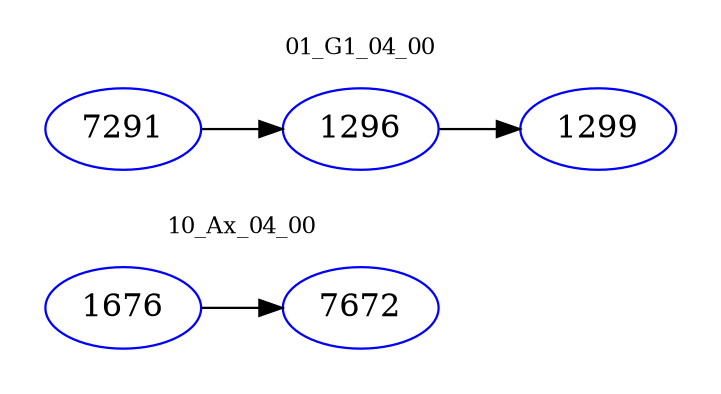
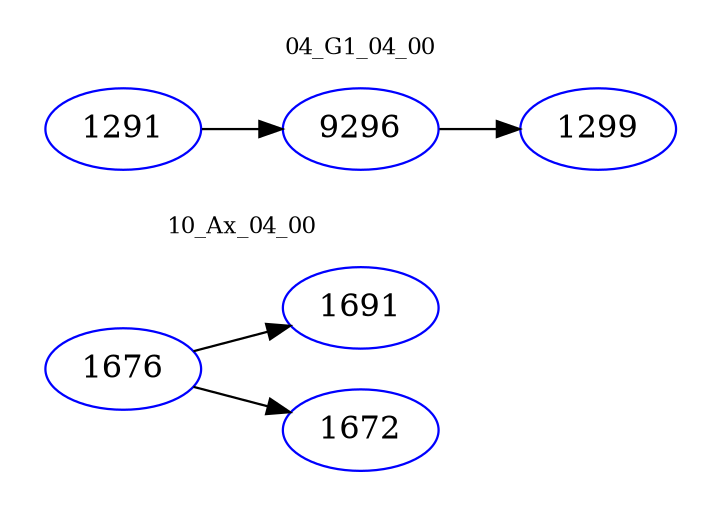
(361, 49) -> (361, 49)
(123, 129) -> (123, 129)
(361, 129) -> (361, 129)
(361, 308) -> (361, 430)
none -> (361, 308)
